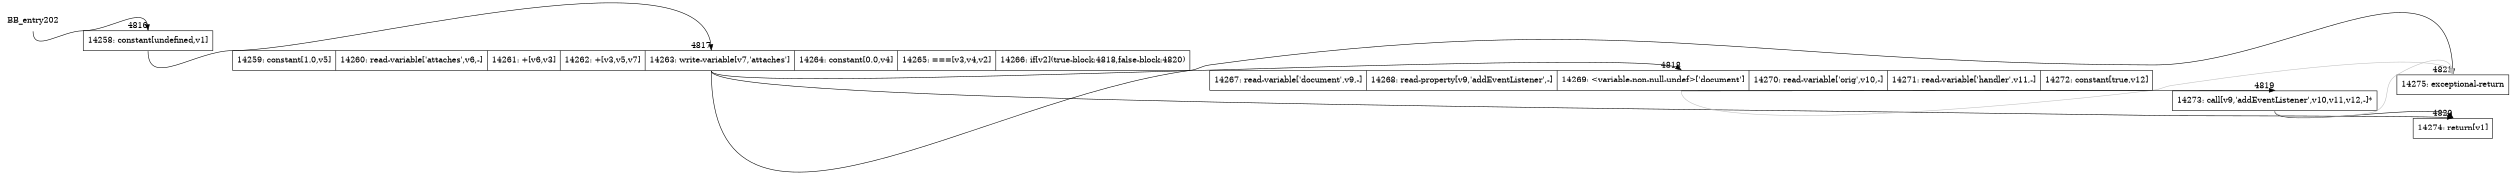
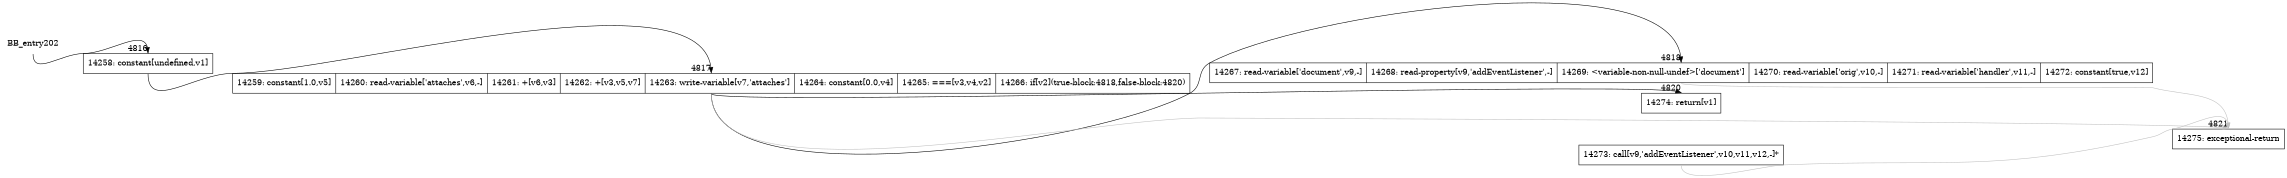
(1562, 40) -> (1455, 119)
(1975, 91) -> none
(2387, 113) -> none
